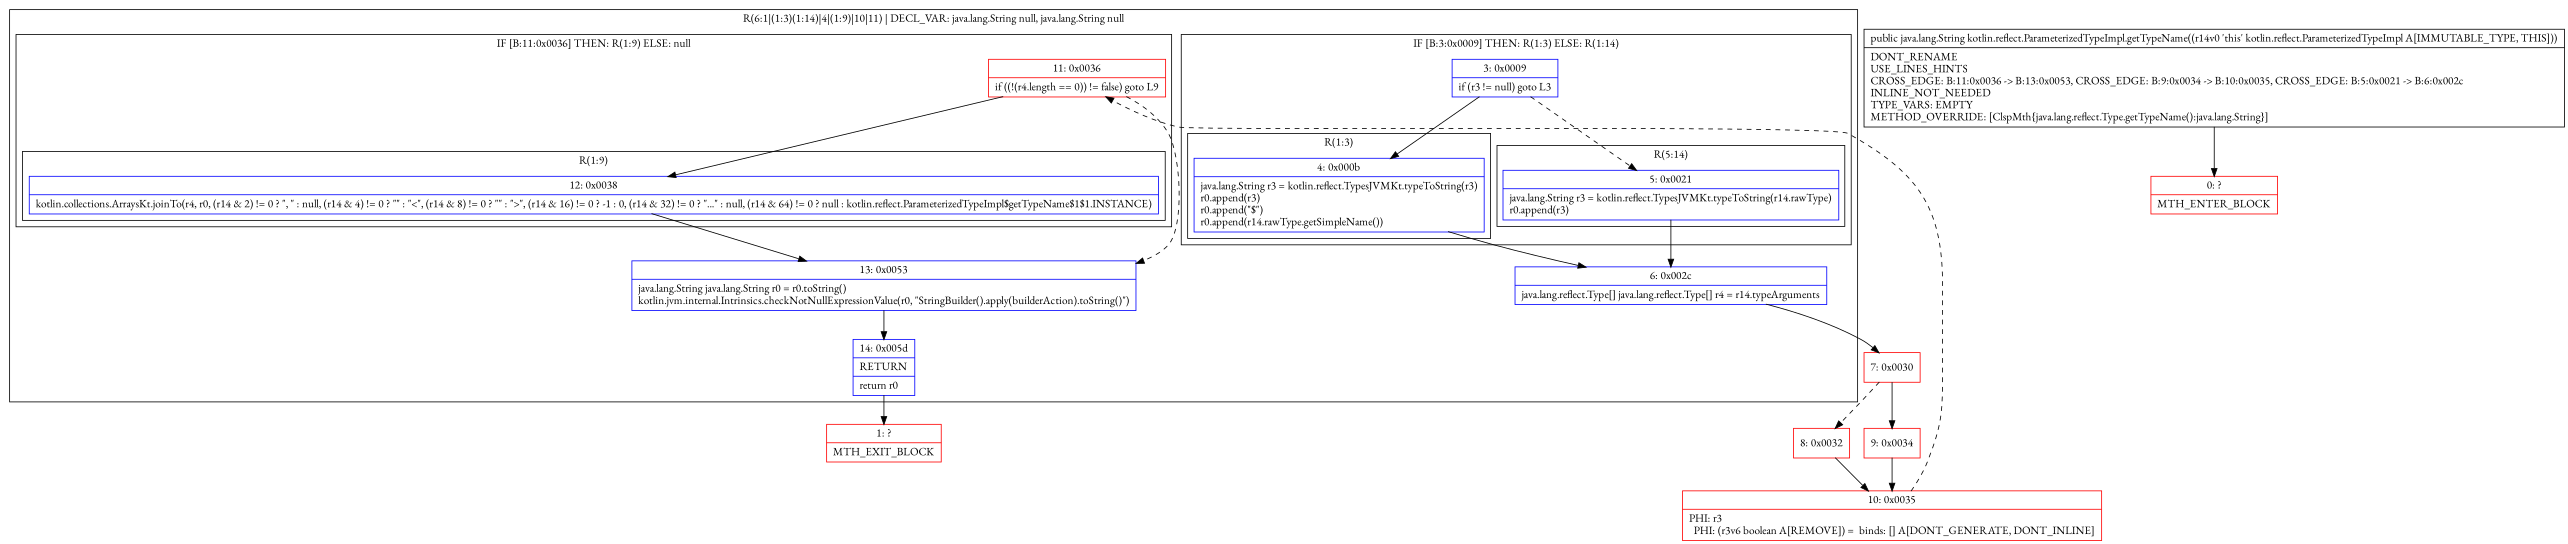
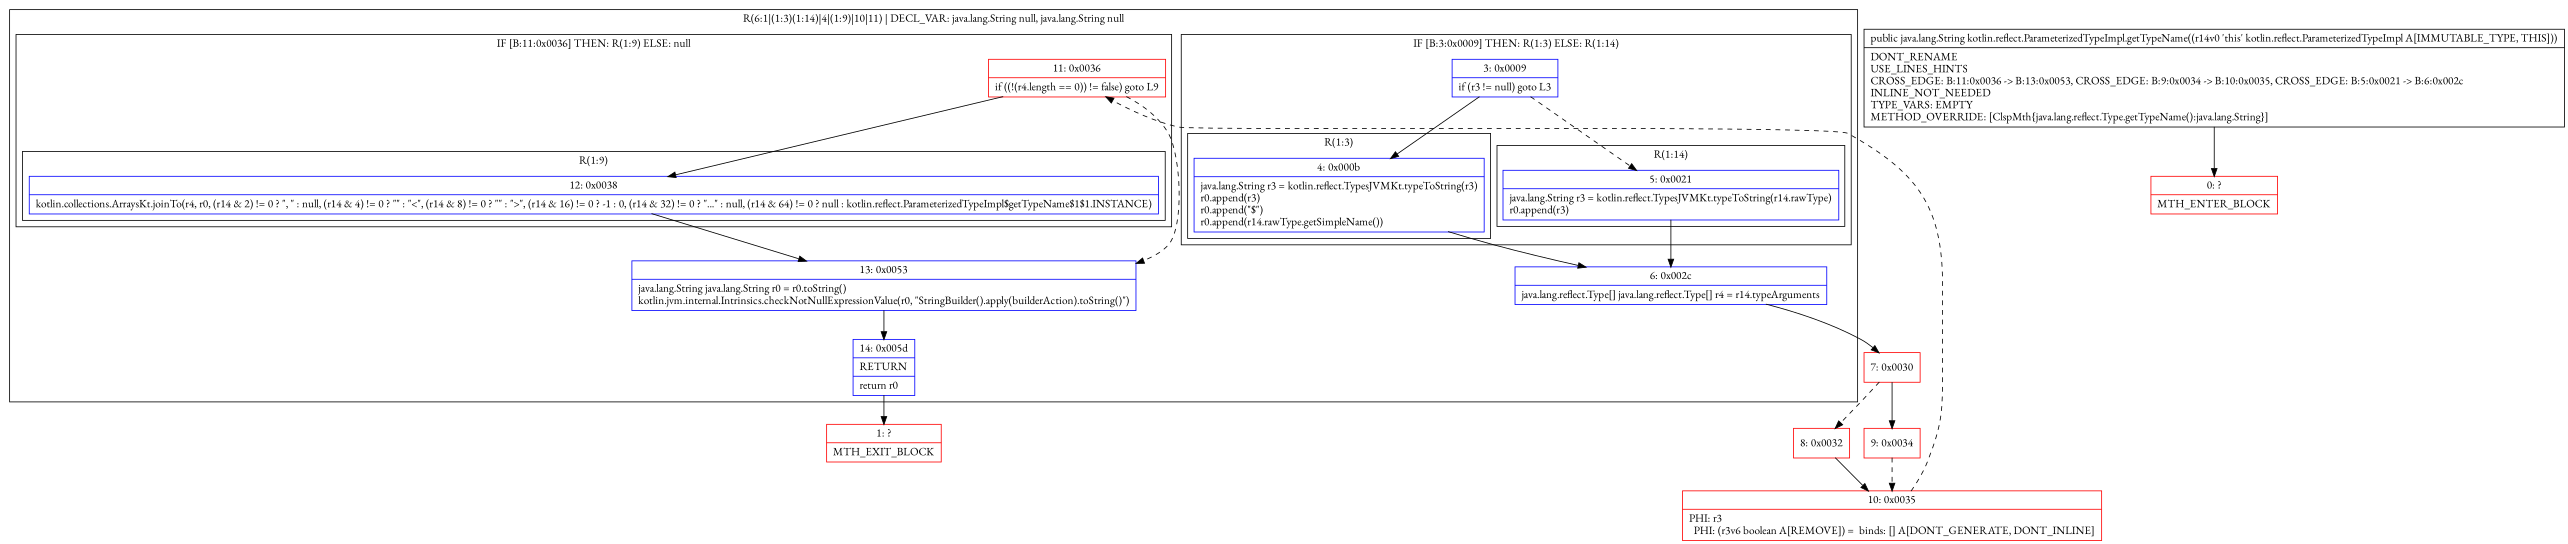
(1671, 155) -> (1671, 155)
(1892, 470) -> (1892, 470)
